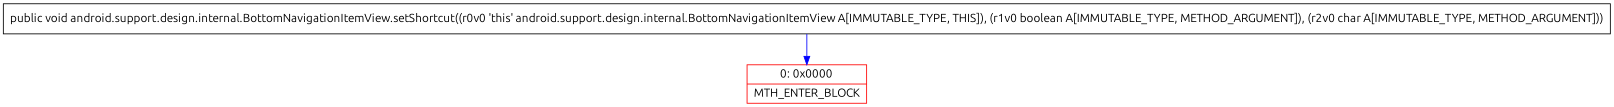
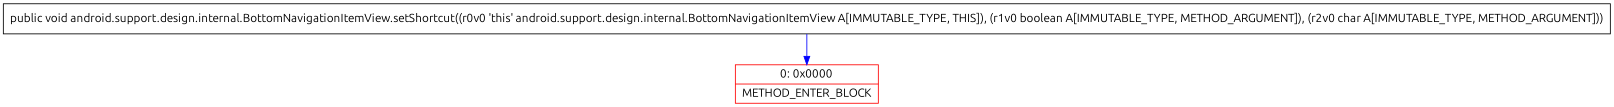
(807, 93) -> (807, 93)
